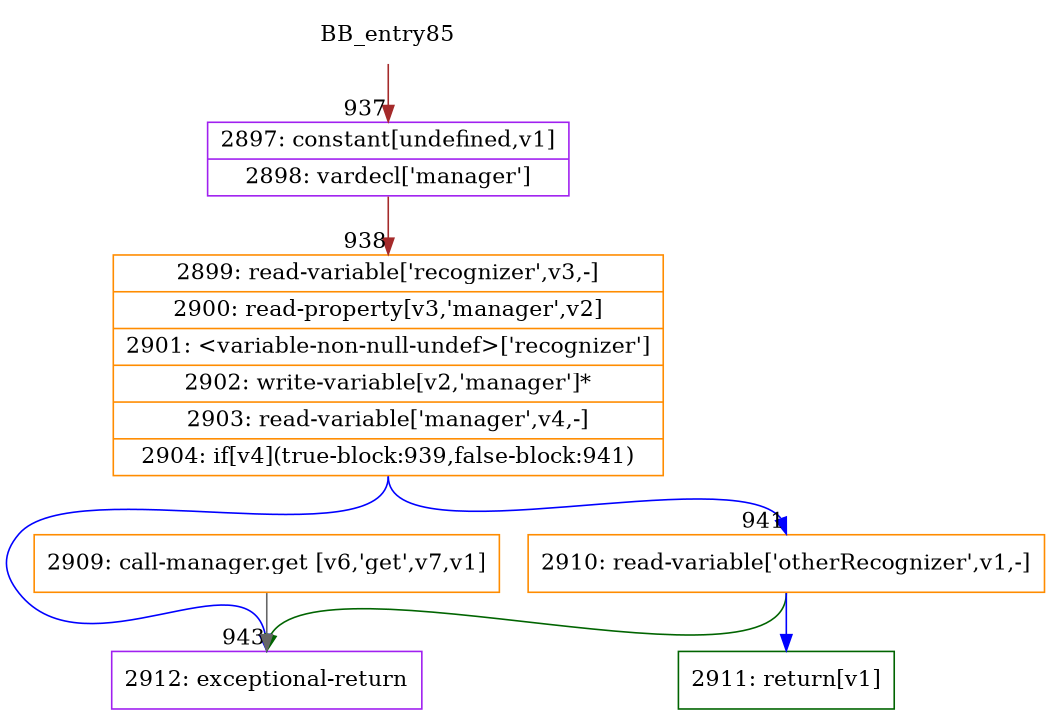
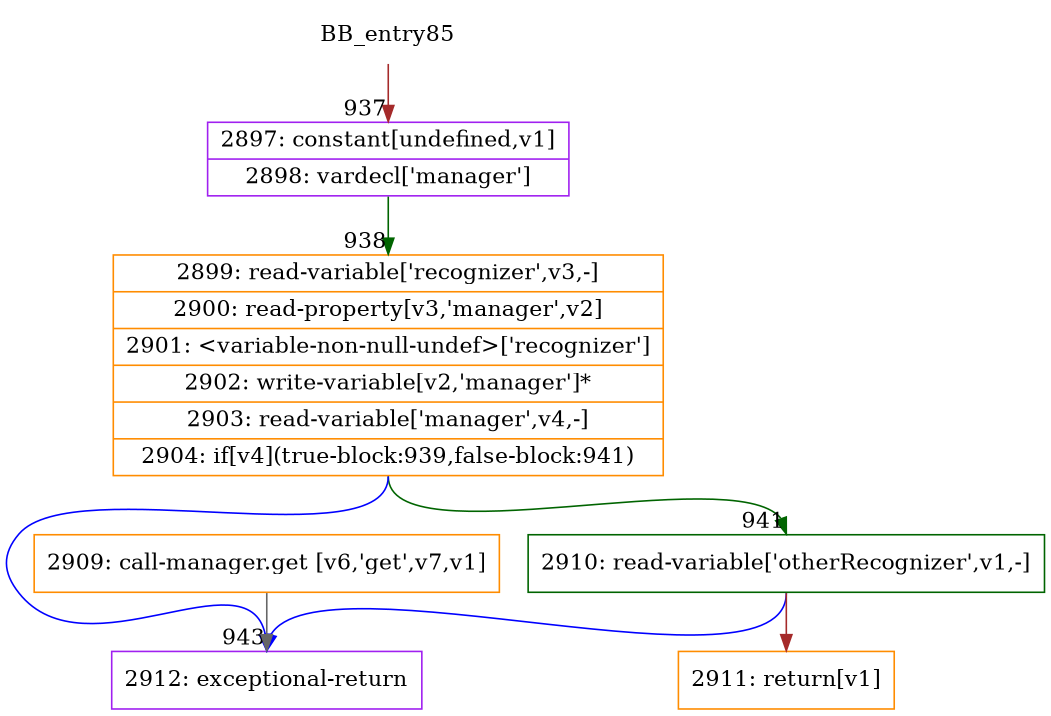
(388, 217) -> (388, 217)
(579, 506) -> (579, 506)
(786, 564) -> (786, 564)
(786, 614) -> (786, 614)
(534, 623) -> (534, 623)
(786, 680) -> (786, 680)
